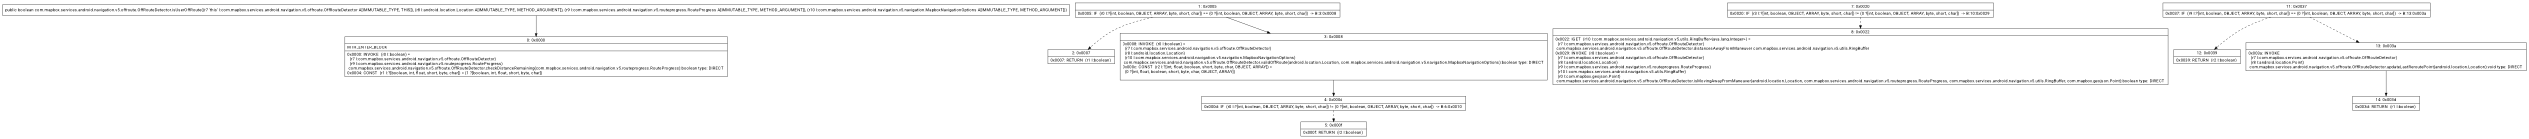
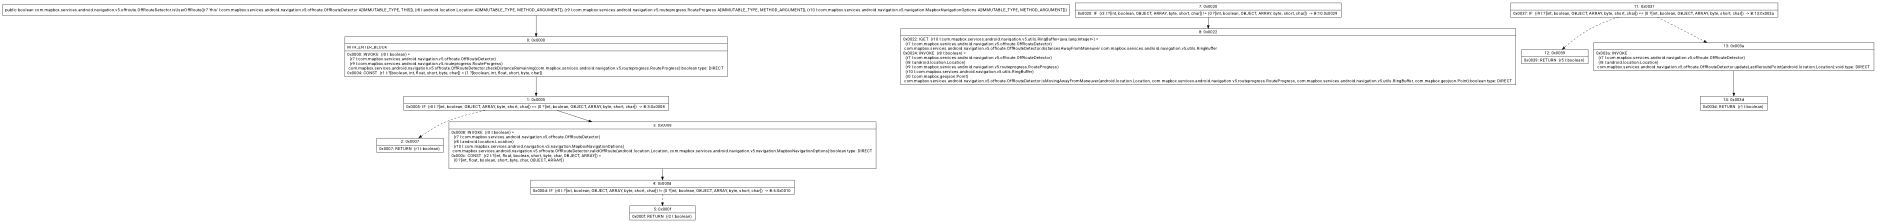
(1861, 21) -> (1208, 21)
(1587, 53) -> (935, 53)
(2207, 60) -> (1555, 60)
(2276, 62) -> (1627, 62)
none -> (536, 85)
